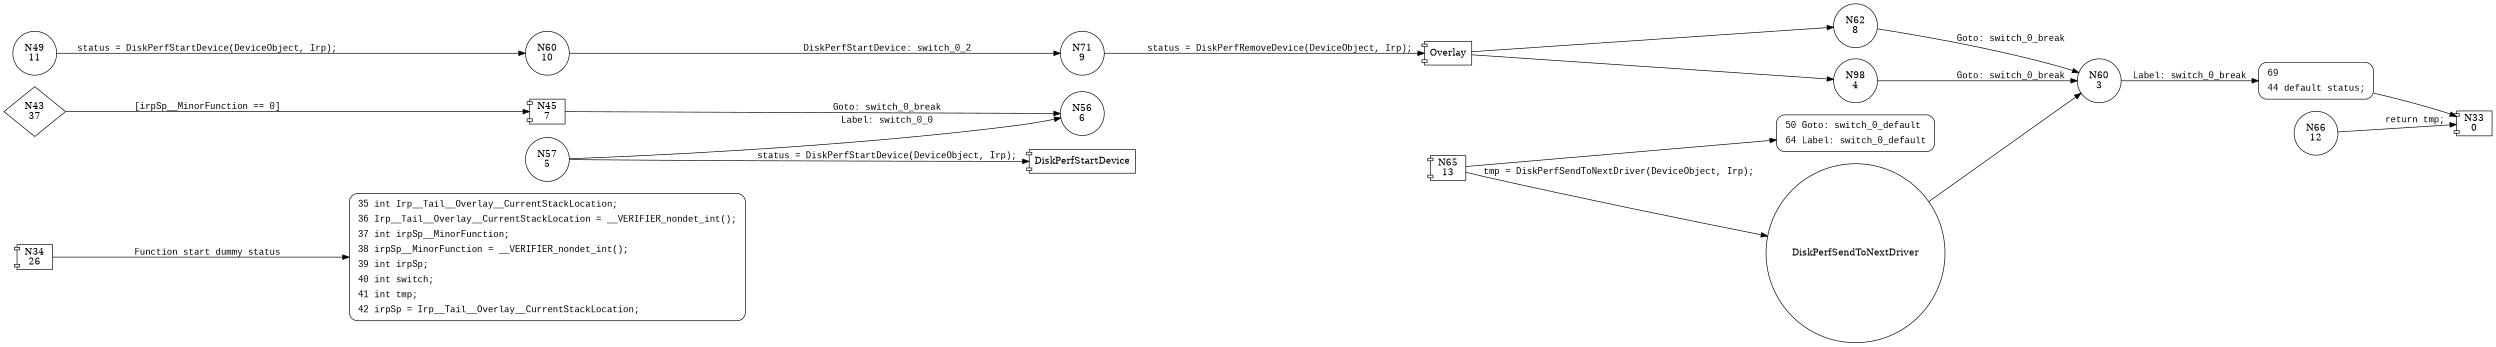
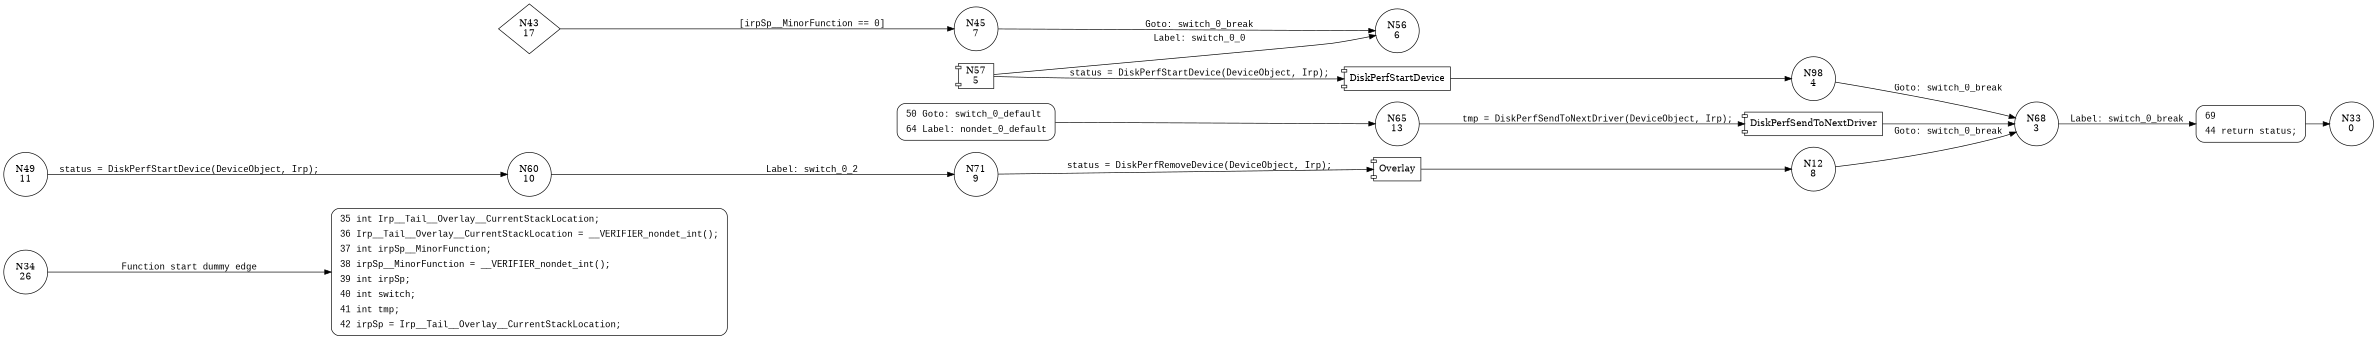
(1856, 26) -> (1814, 169)
(887, 48) -> (812, 169)
(1649, 67) -> (1618, 79)
(2099, 81) -> (2037, 124)
(2325, 88) -> (2259, 131)
(35, 112) -> (529, 29)
(547, 112) -> (976, 29)
(2474, 123) -> (2352, 124)
(2316, 133) -> none
(1864, 140) -> (985, 129)
(1618, 154) -> (1212, 123)
(547, 159) -> (976, 76)
(1448, 168) -> (1397, 124)
(207, 252) -> (189, 267)
(1856, 253) -> (1814, 124)
(35, 257) -> (26, 272)
